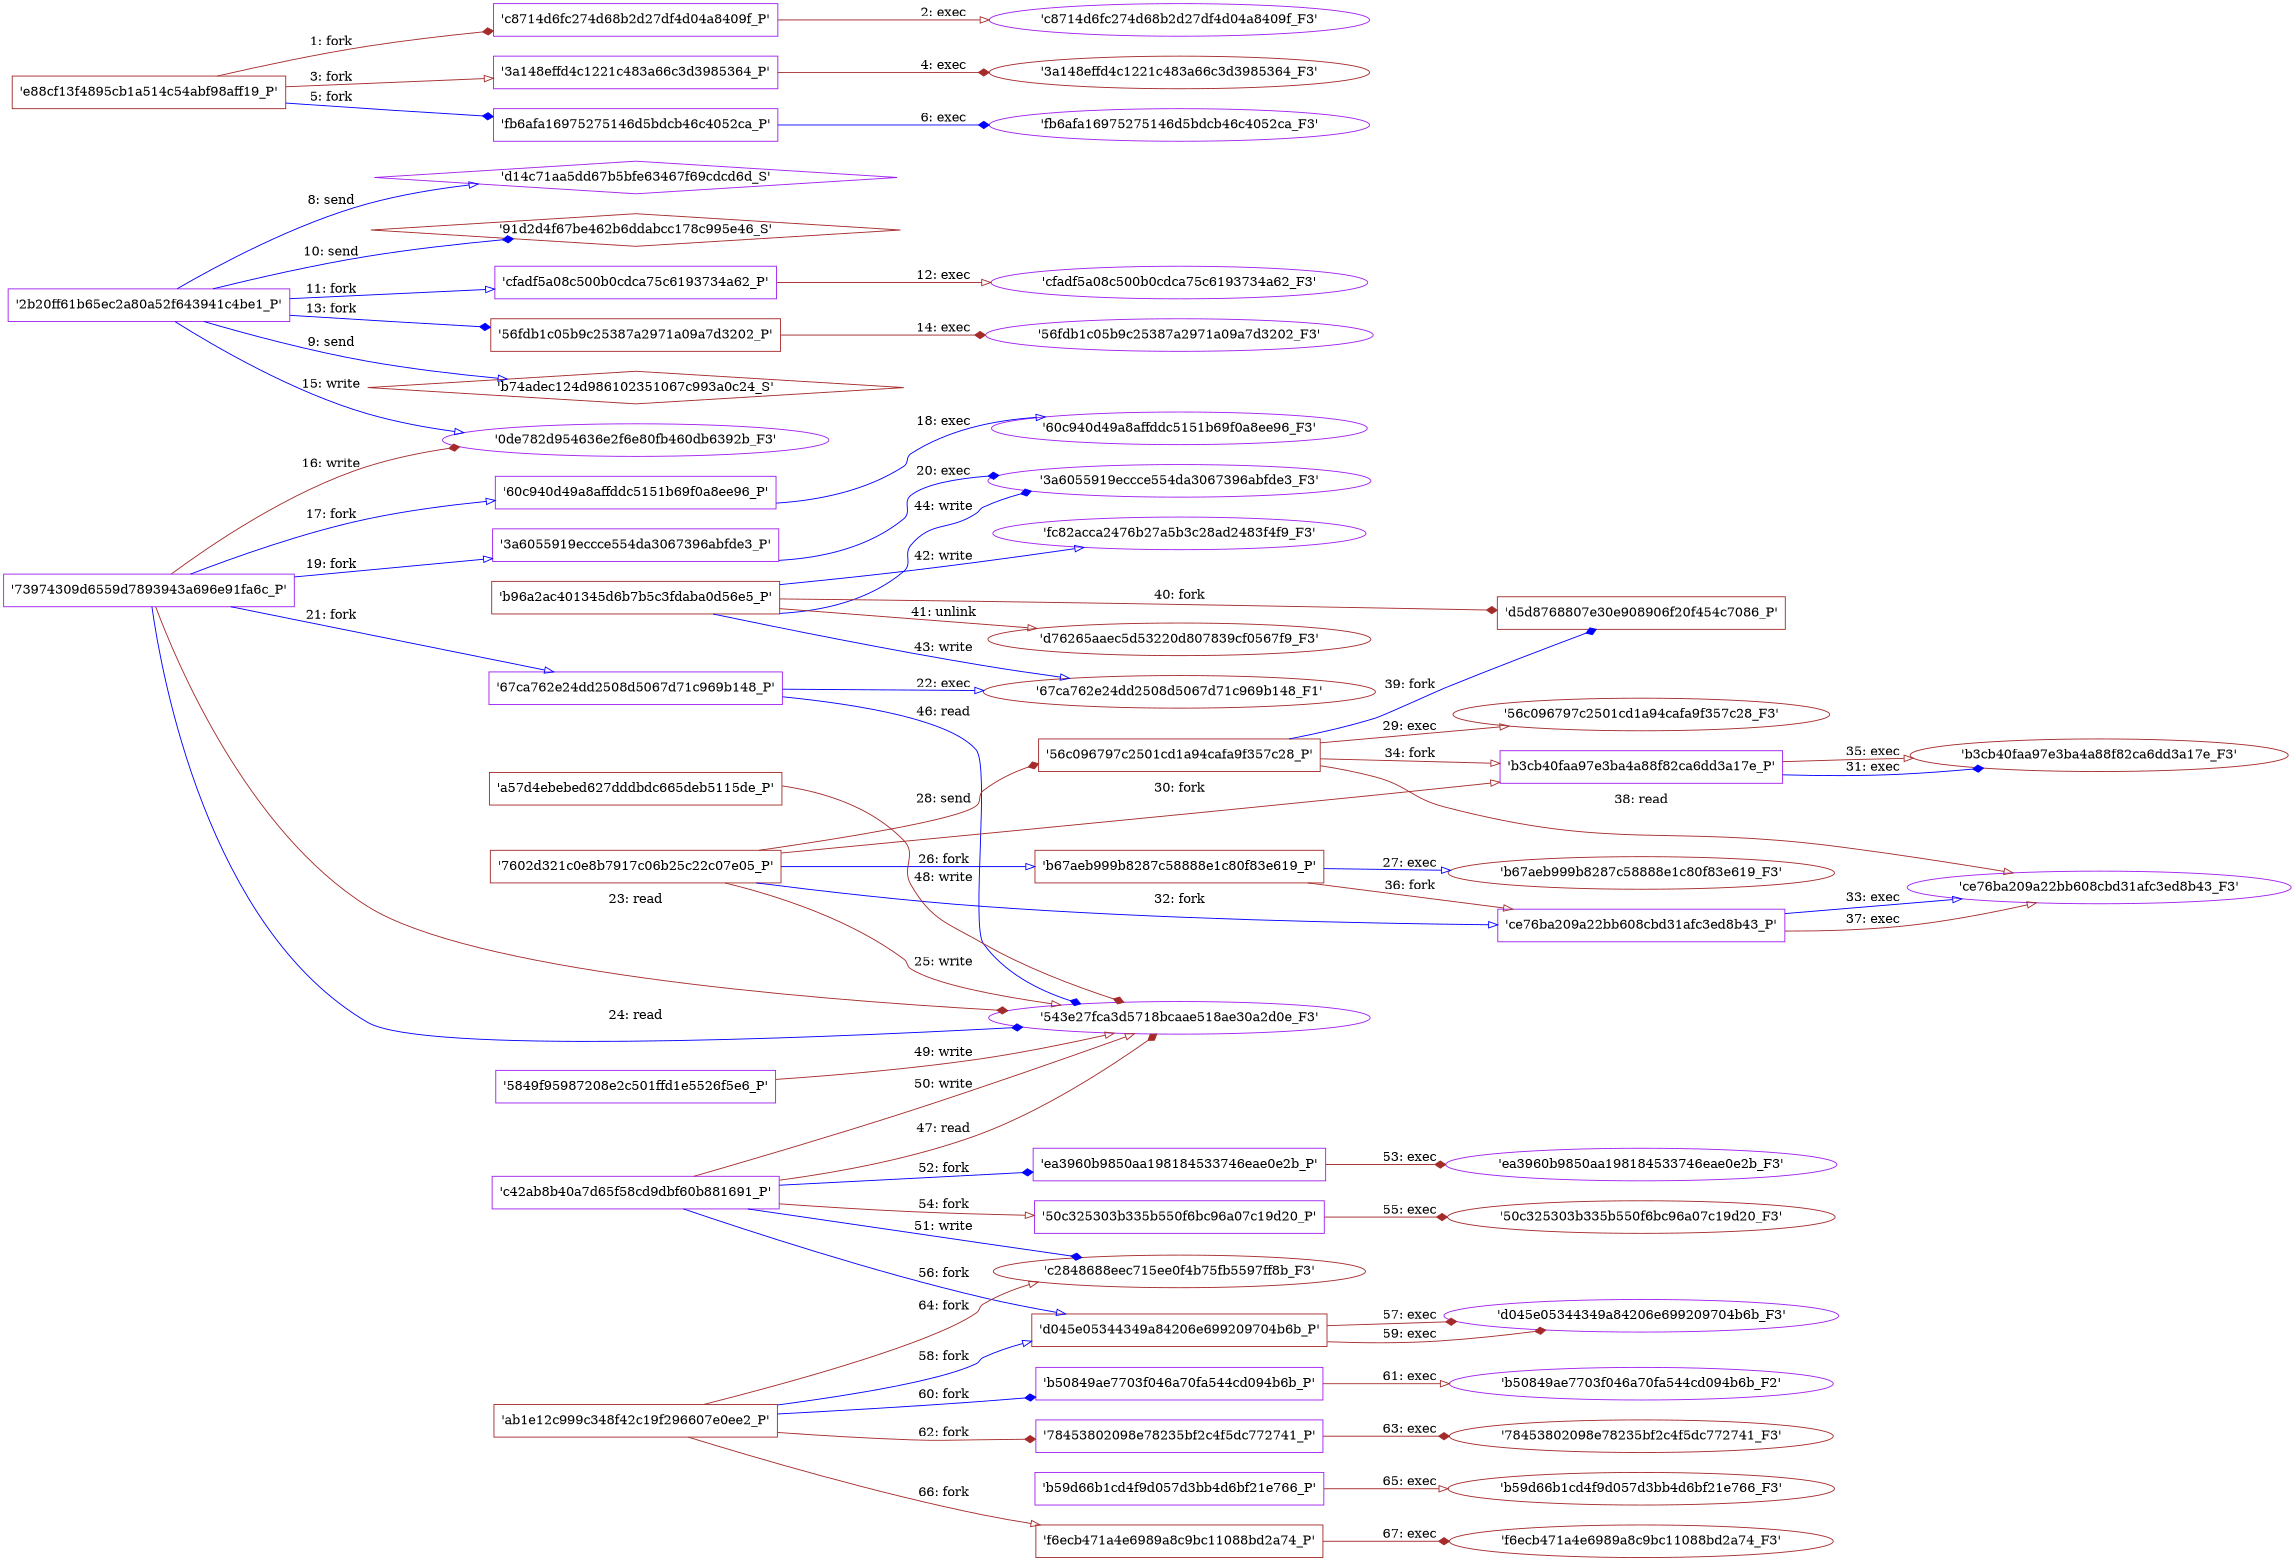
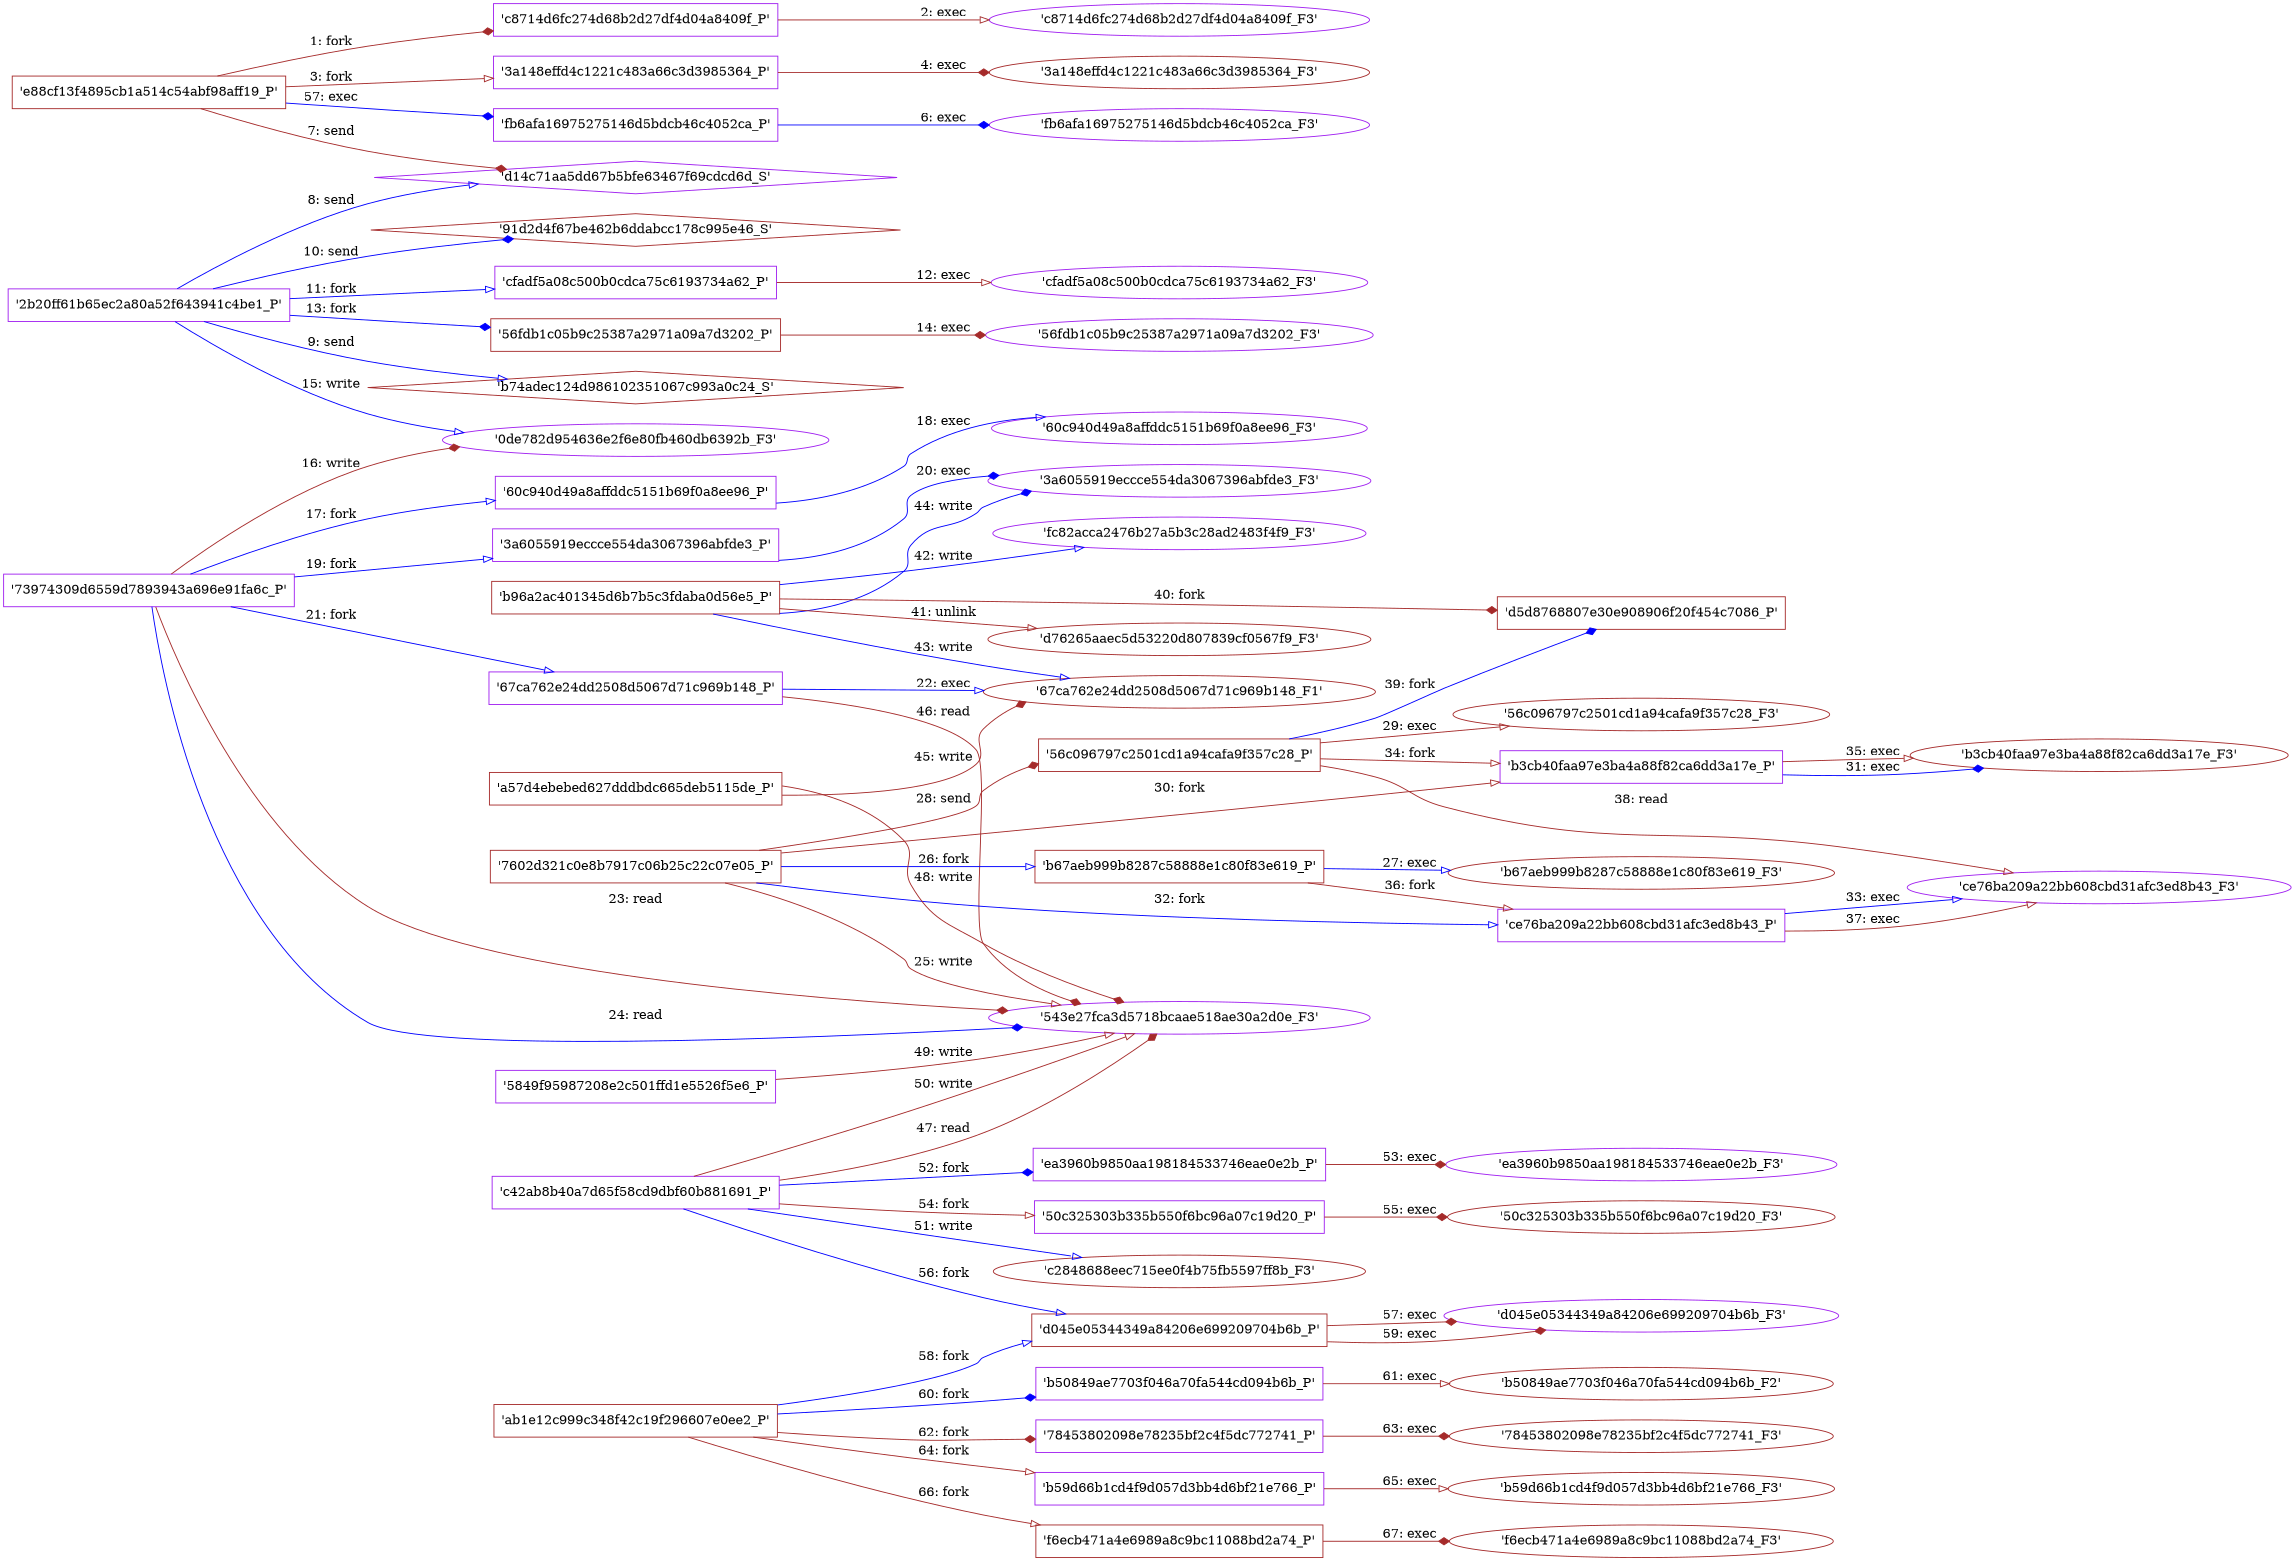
(331, 97) -> (331, 97)
none -> (346, 147)
(981, 785) -> (981, 785)
none -> (920, 786)
(909, 1233) -> (909, 1233)
(872, 1357) -> (889, 1455)
(1641, 1384) -> (1641, 1384)
